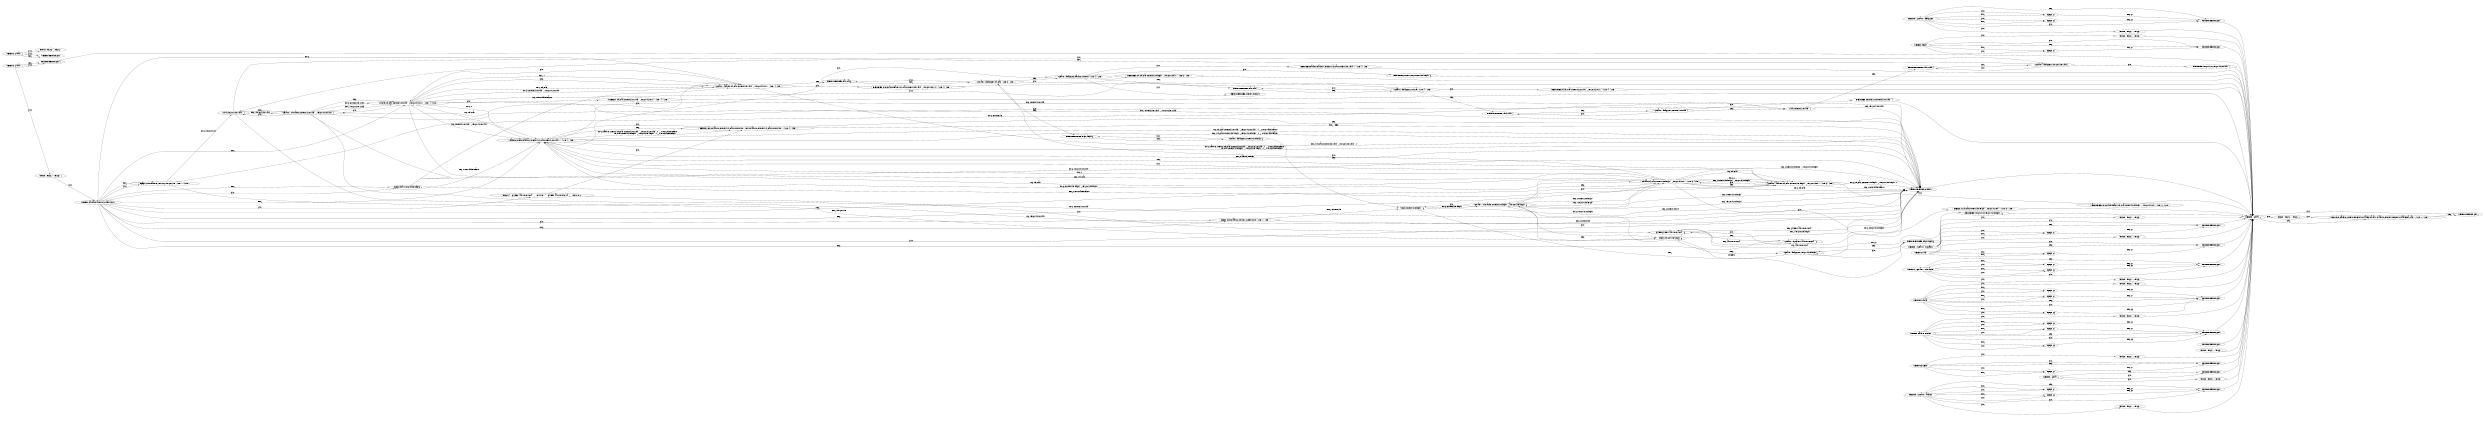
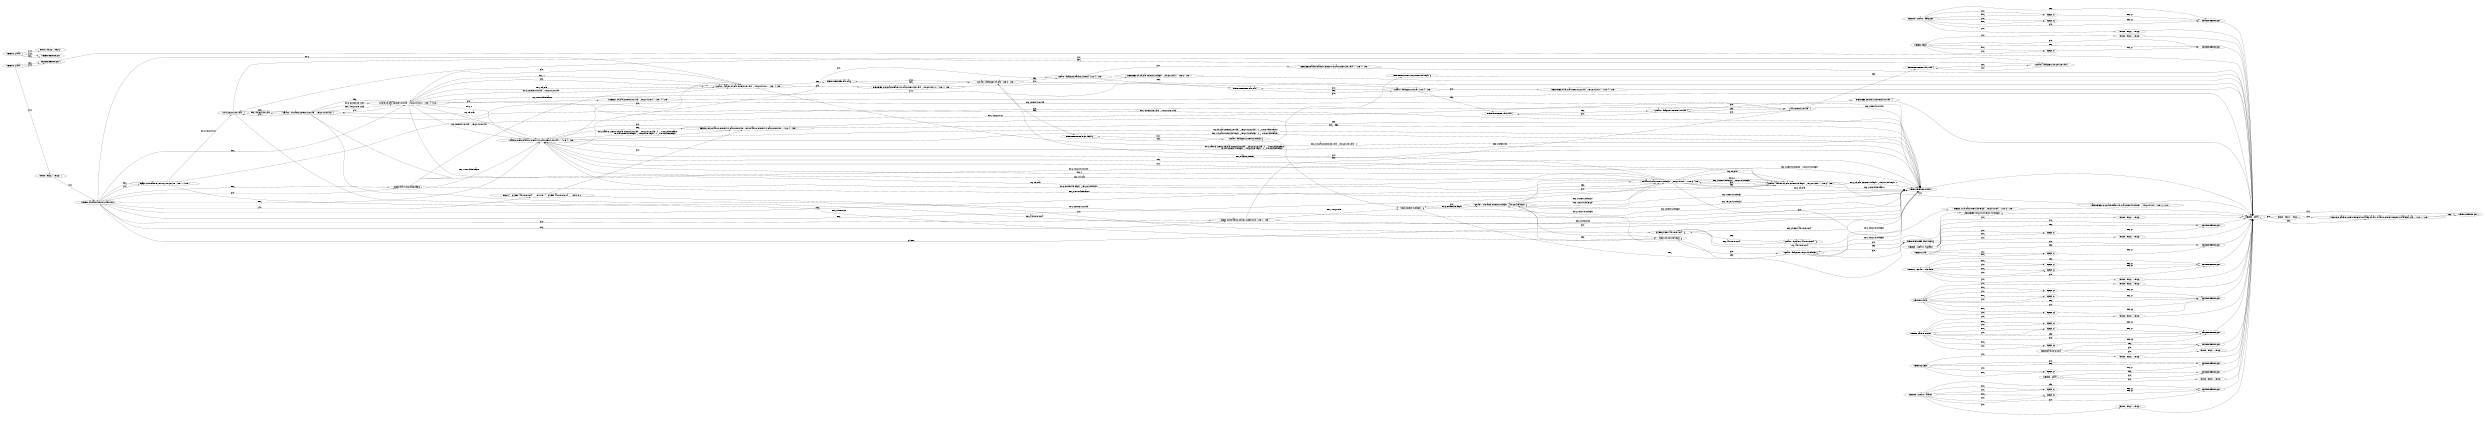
(2211, 67) -> none
(1241, 71) -> (1323, 106)
(1245, 94) -> none
(1874, 106) -> (1874, 106)
none -> (1739, 113)
(995, 116) -> (995, 116)
none -> (1505, 148)
(1670, 209) -> (1670, 209)
(839, 210) -> (839, 210)
(1334, 210) -> (1334, 210)
(1035, 216) -> (1035, 216)
(1742, 234) -> none
(1815, 234) -> (1875, 240)
(912, 241) -> (912, 241)
(1874, 242) -> (1874, 242)
(928, 247) -> none
(1732, 252) -> (1732, 252)
(1732, 255) -> (1732, 255)
none -> (2051, 351)
